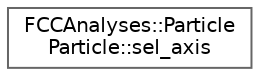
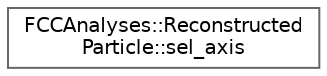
(130, 38) -> (164, 38)
